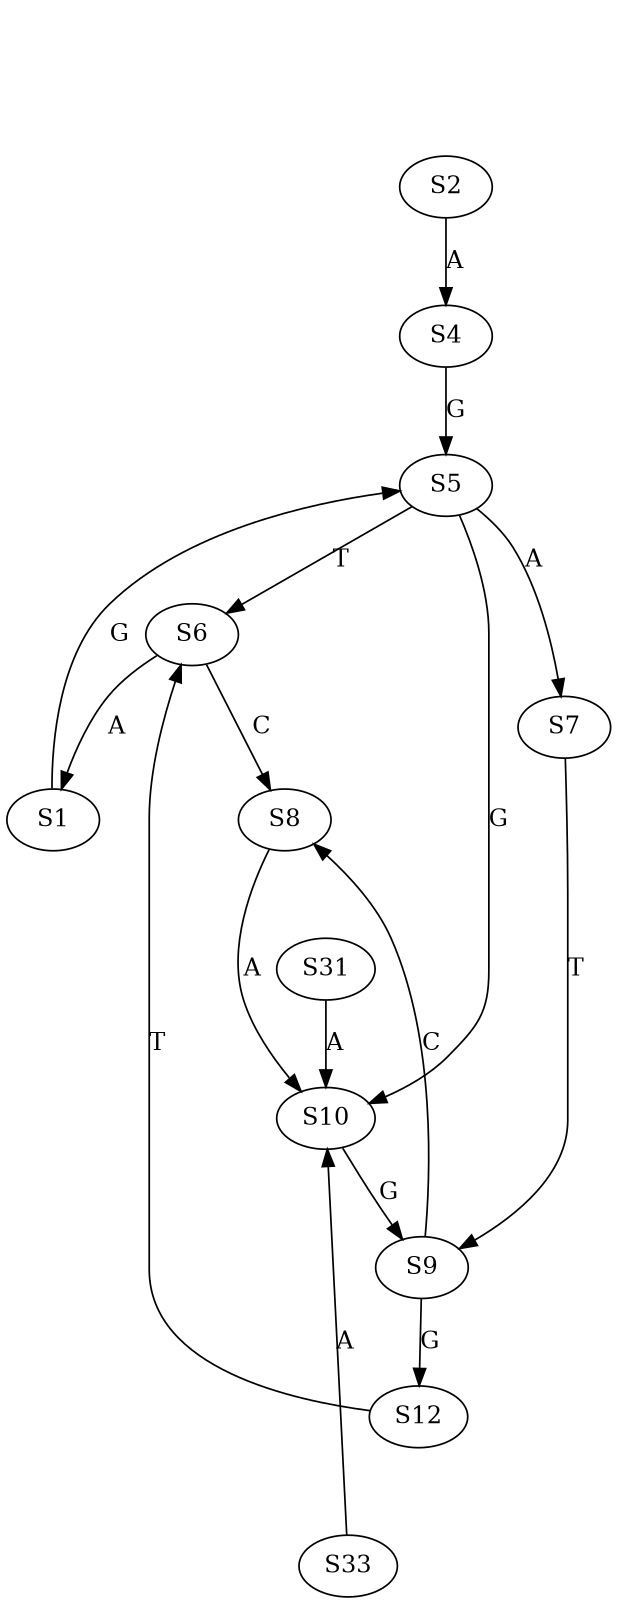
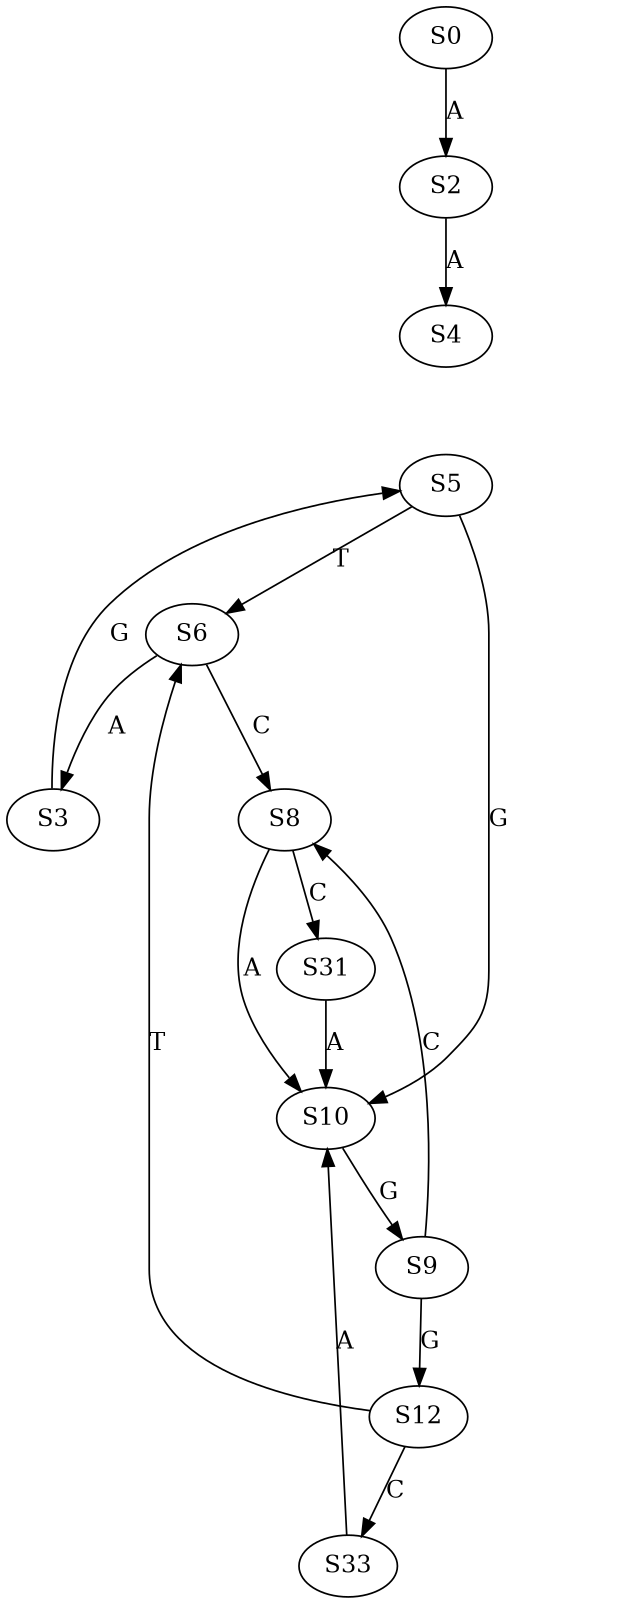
none -> (446, 38)
(446, 402) -> none
(564, 727) -> none
(53, 820) -> (53, 820)
none -> (303, 886)
none -> (387, 1484)
